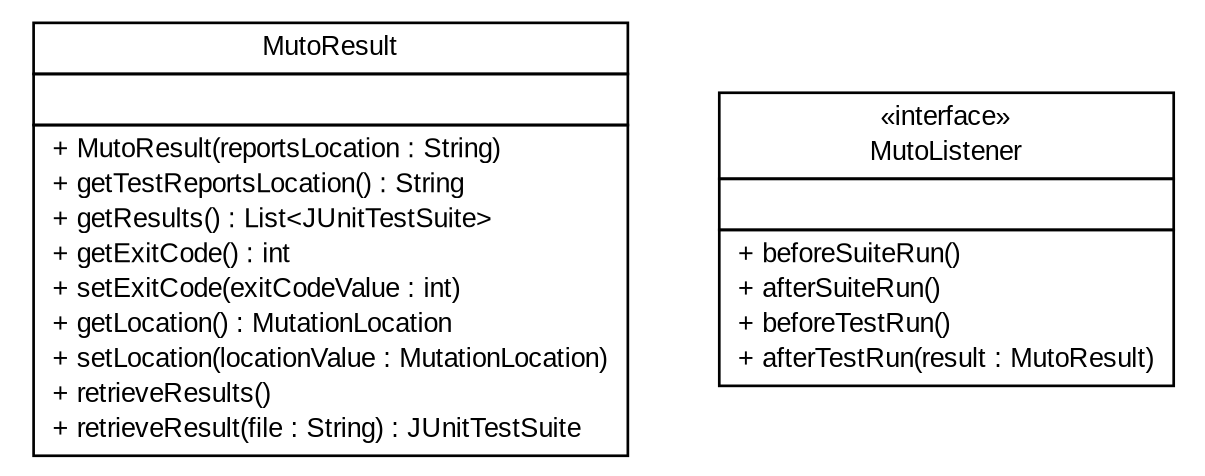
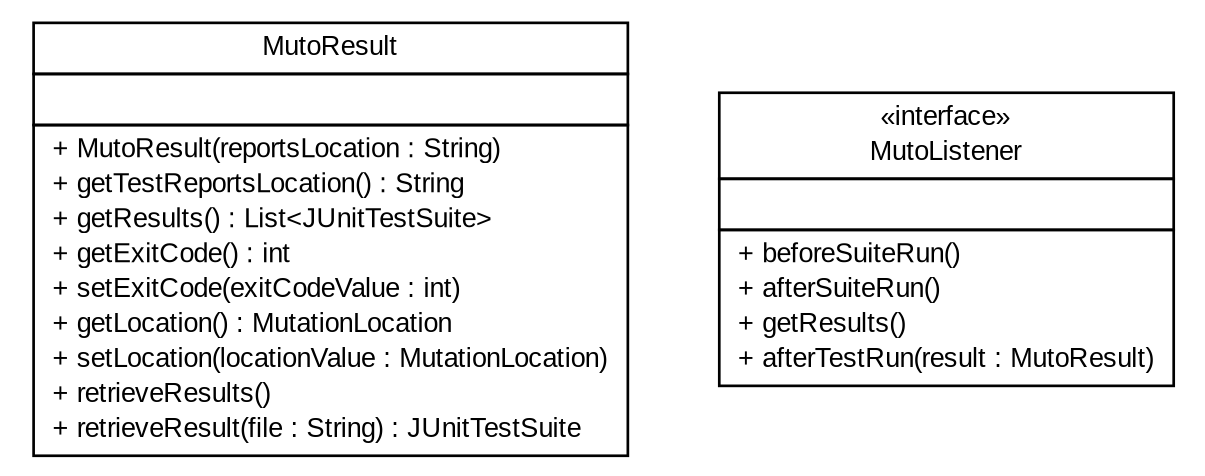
(844, 324) -> (823, 324)
